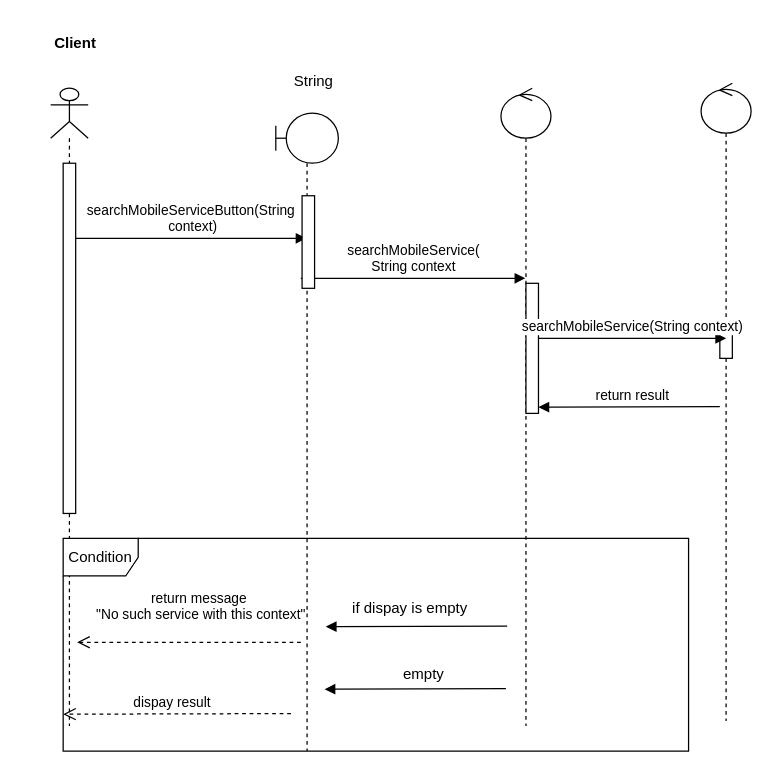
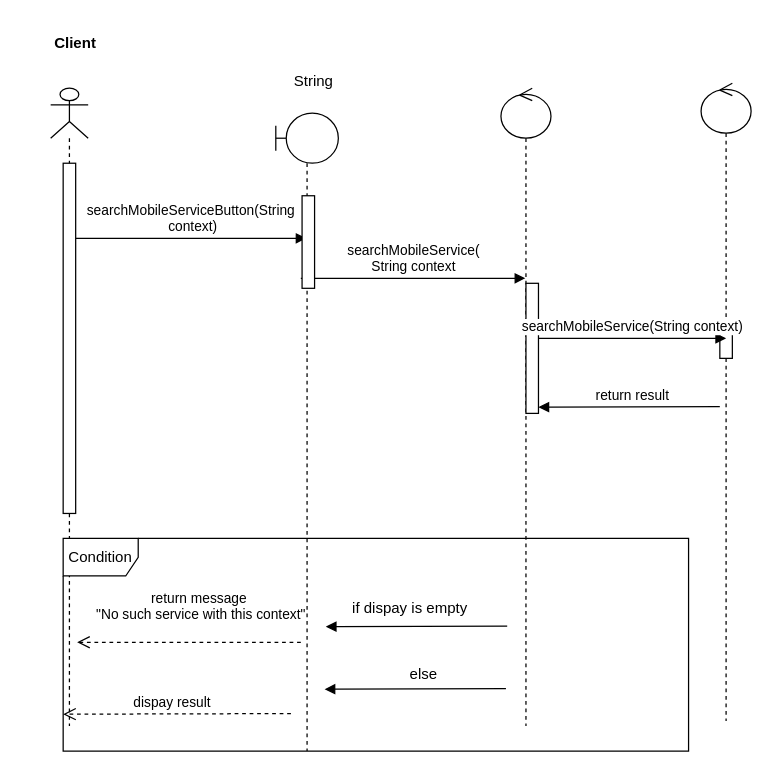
(424, 674) -> (424, 674)
